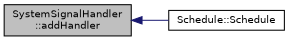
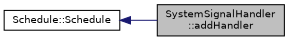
(155, 20) -> (144, 20)
